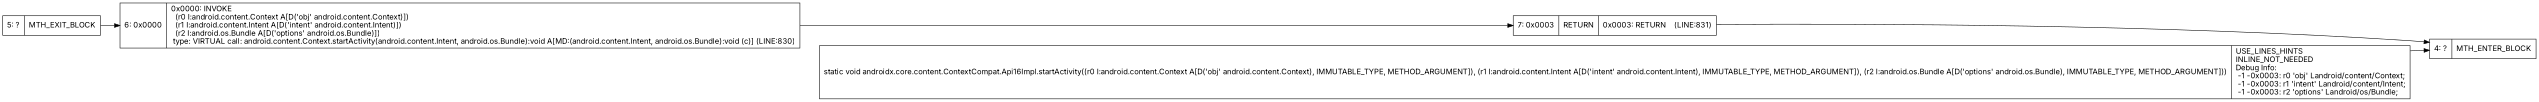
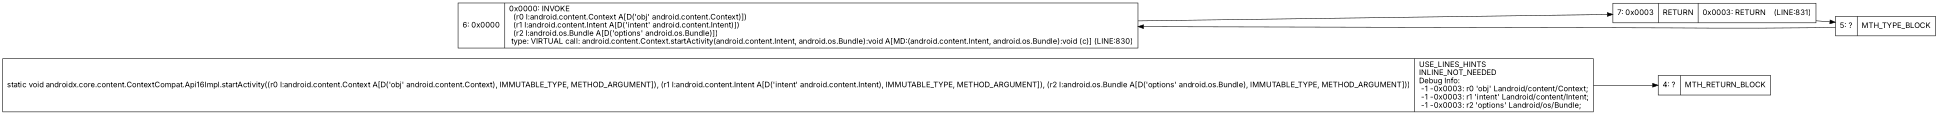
(62, 25) -> (1896, 26)
(2070, 27) -> (1823, 21)
(2494, 49) -> (1726, 85)
